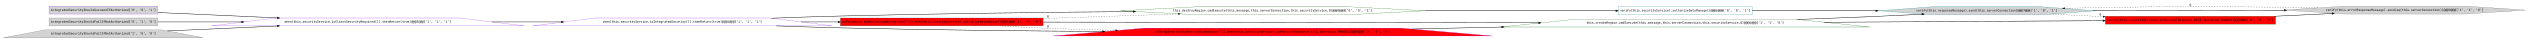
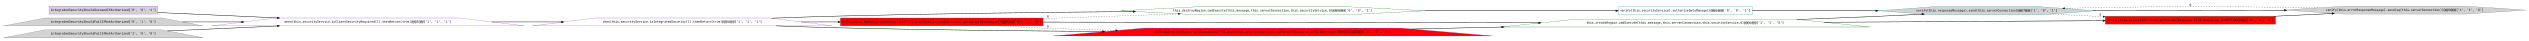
(103, 22) -> (103, 22)
